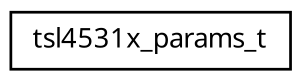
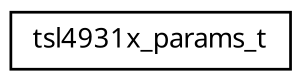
(151, 41) -> (151, 41)
